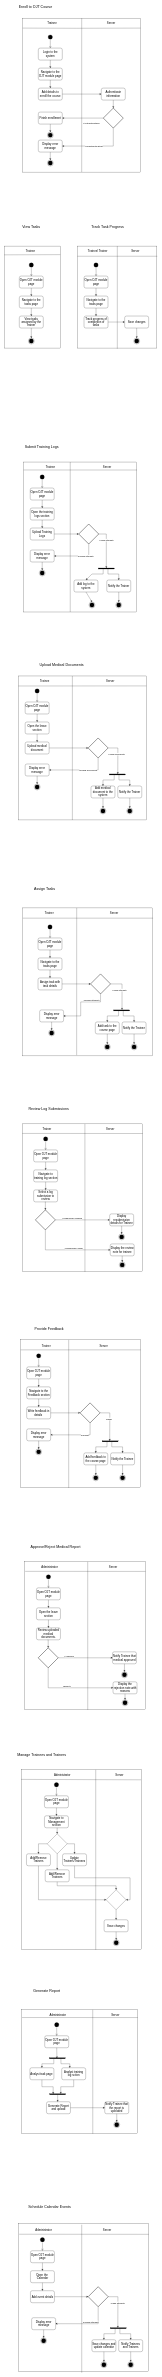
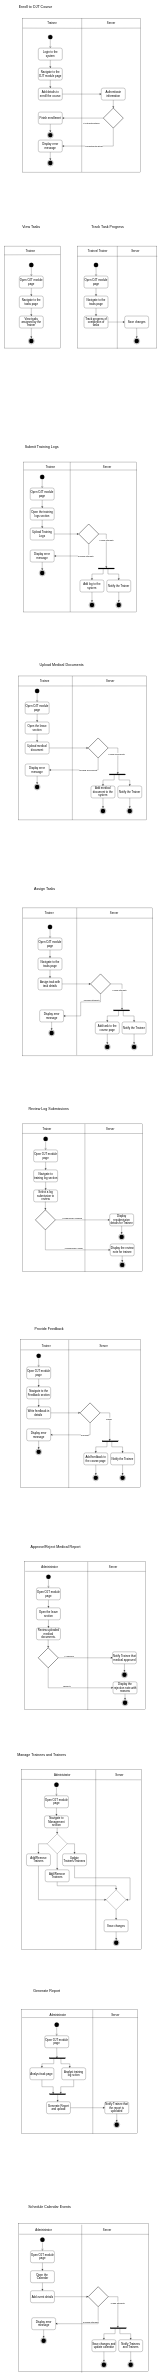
(86, 586) -> (92, 586)
